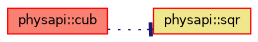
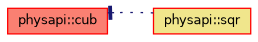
(127, 30) -> (134, 12)
